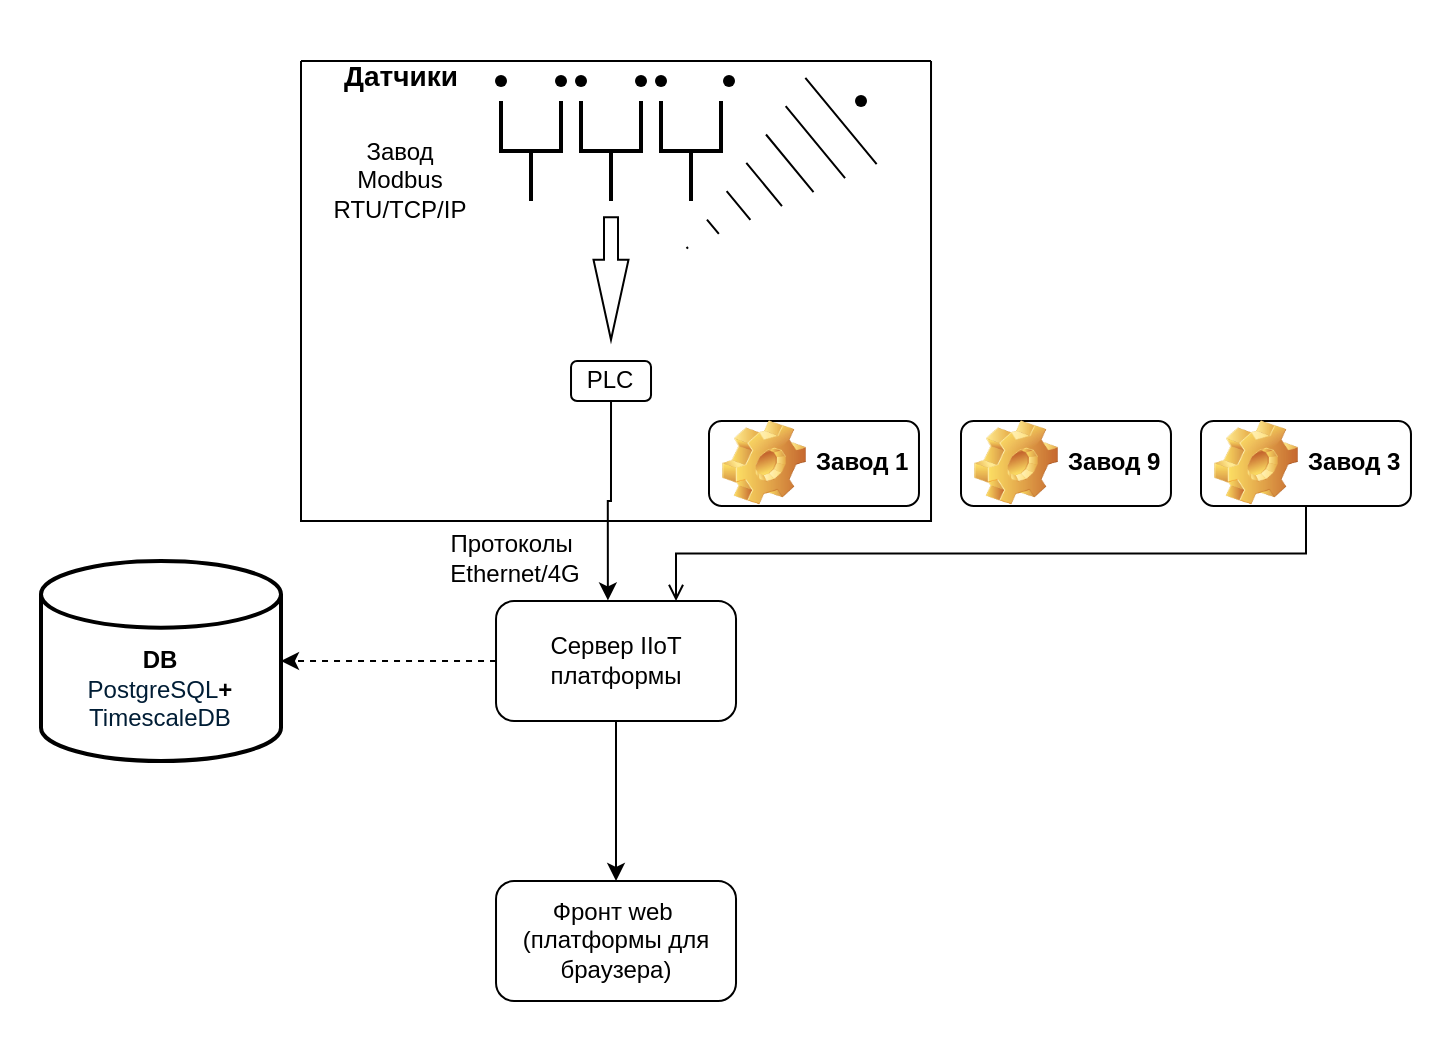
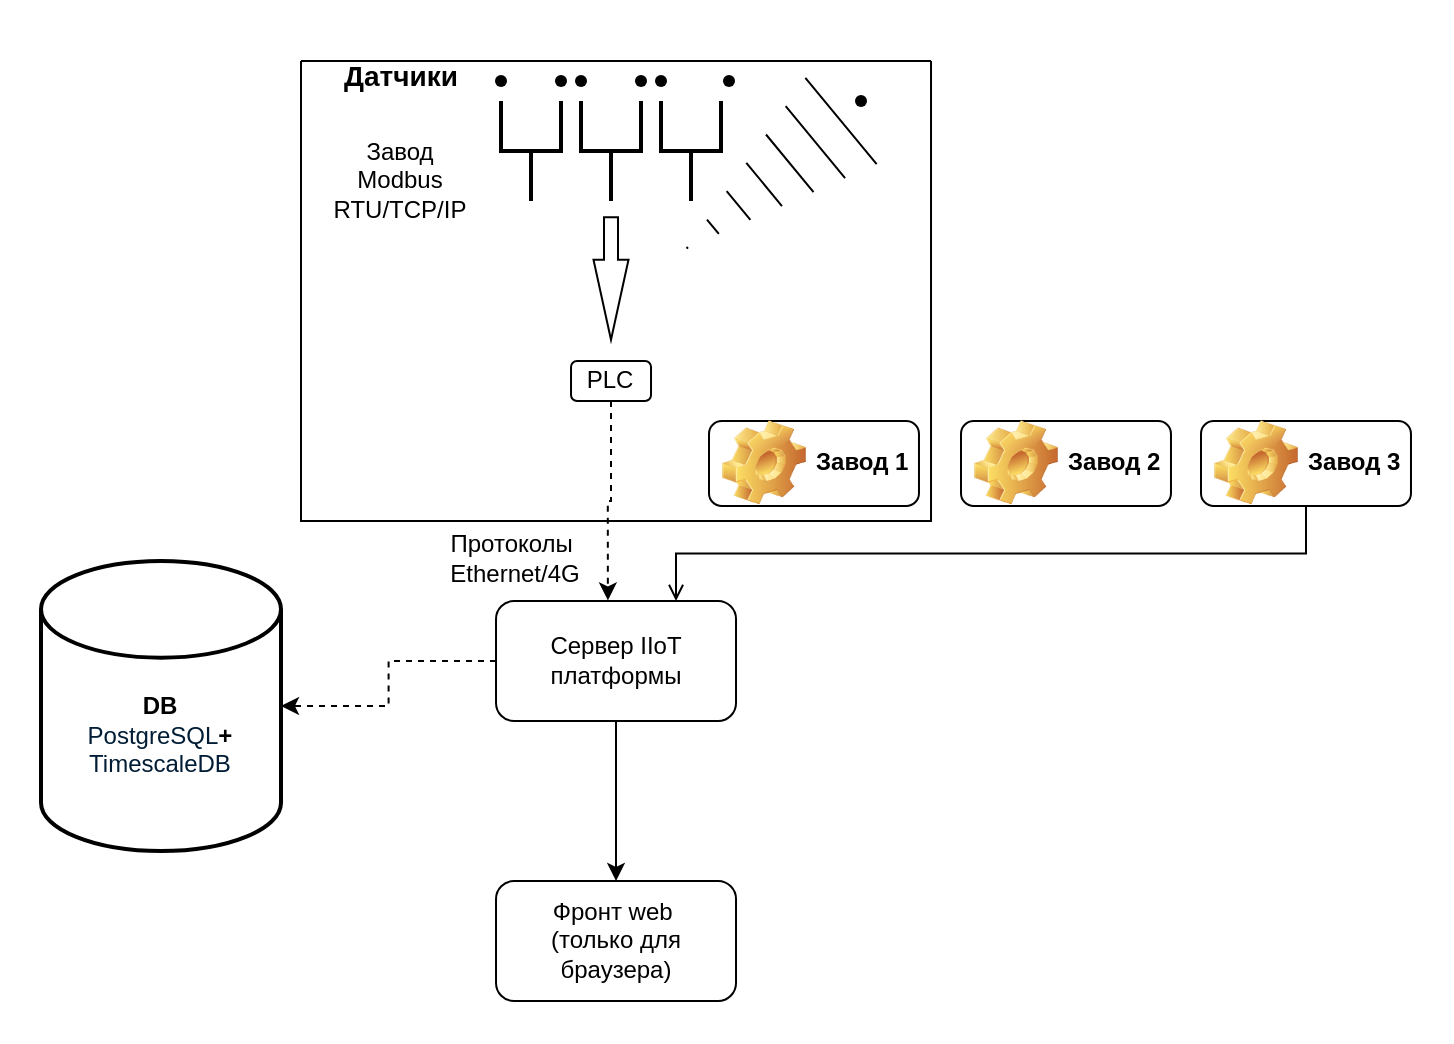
(1113, 463) -> (1113, 463)
(611, 497) -> (611, 497)
(161, 661) -> (161, 706)
(617, 941) -> (617, 941)
